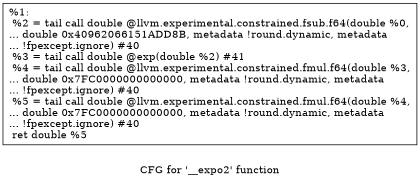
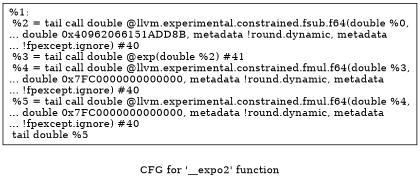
(48, 135) -> (49, 135)
